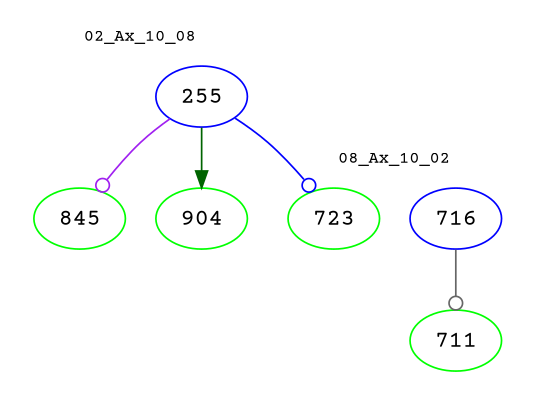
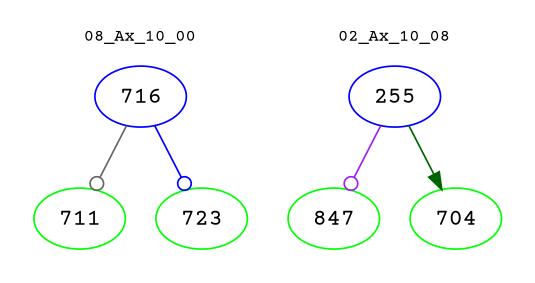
(395, 158) -> (141, 36)
(285, 159) -> (168, 151)
(80, 219) -> (334, 219)
(202, 219) -> (456, 219)
